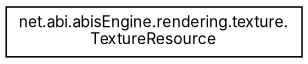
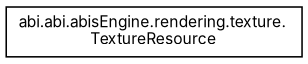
(154, 32) -> (154, 32)
